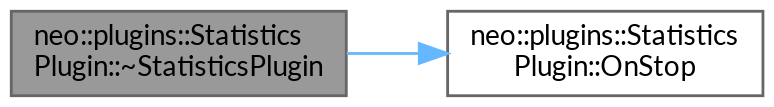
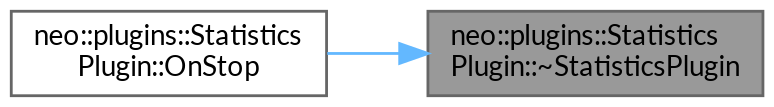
(383, 53) -> (363, 53)
